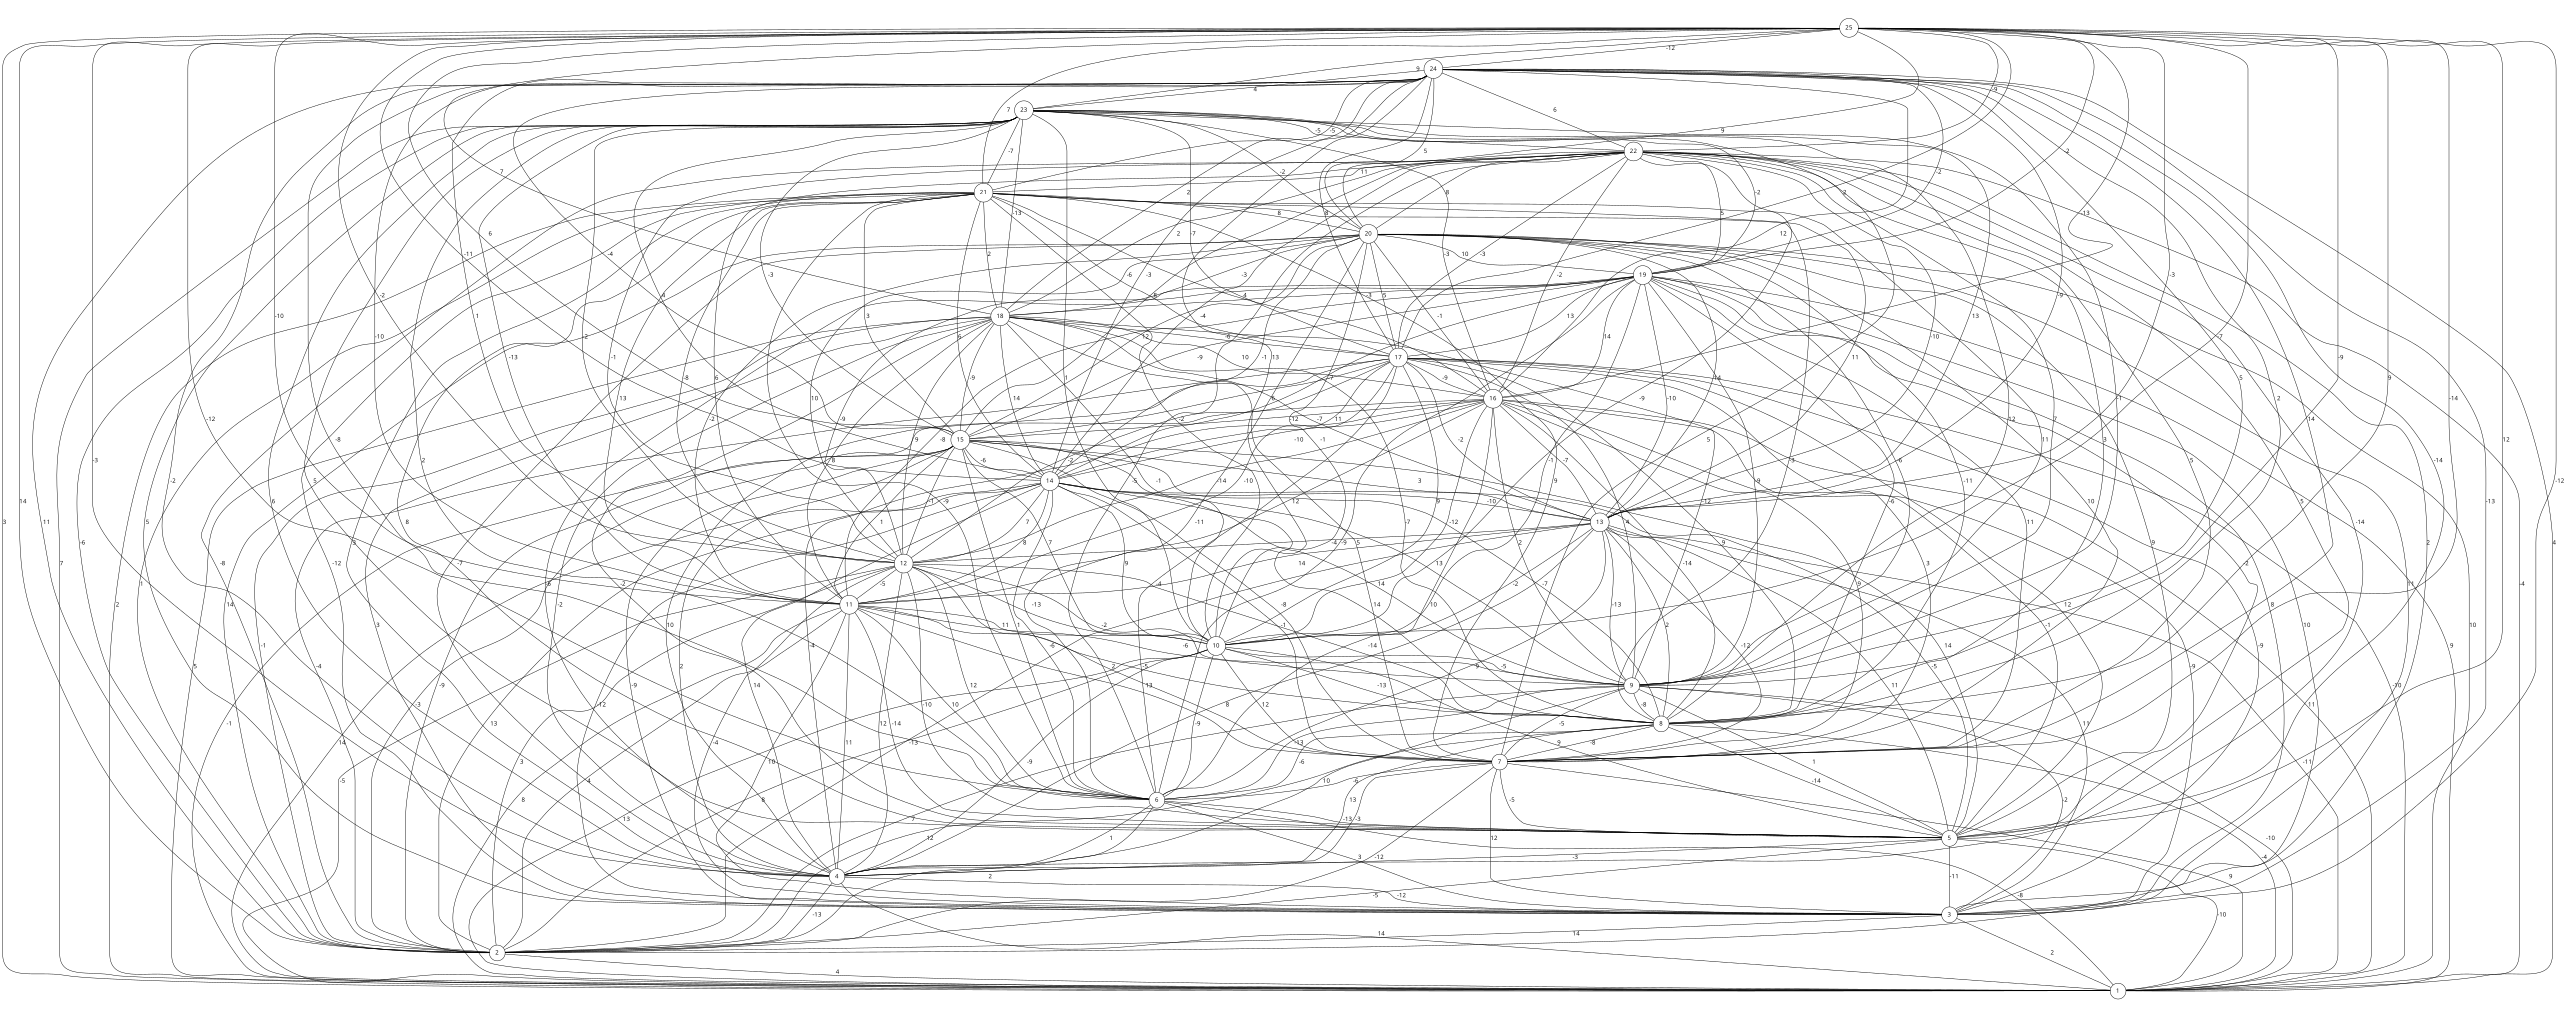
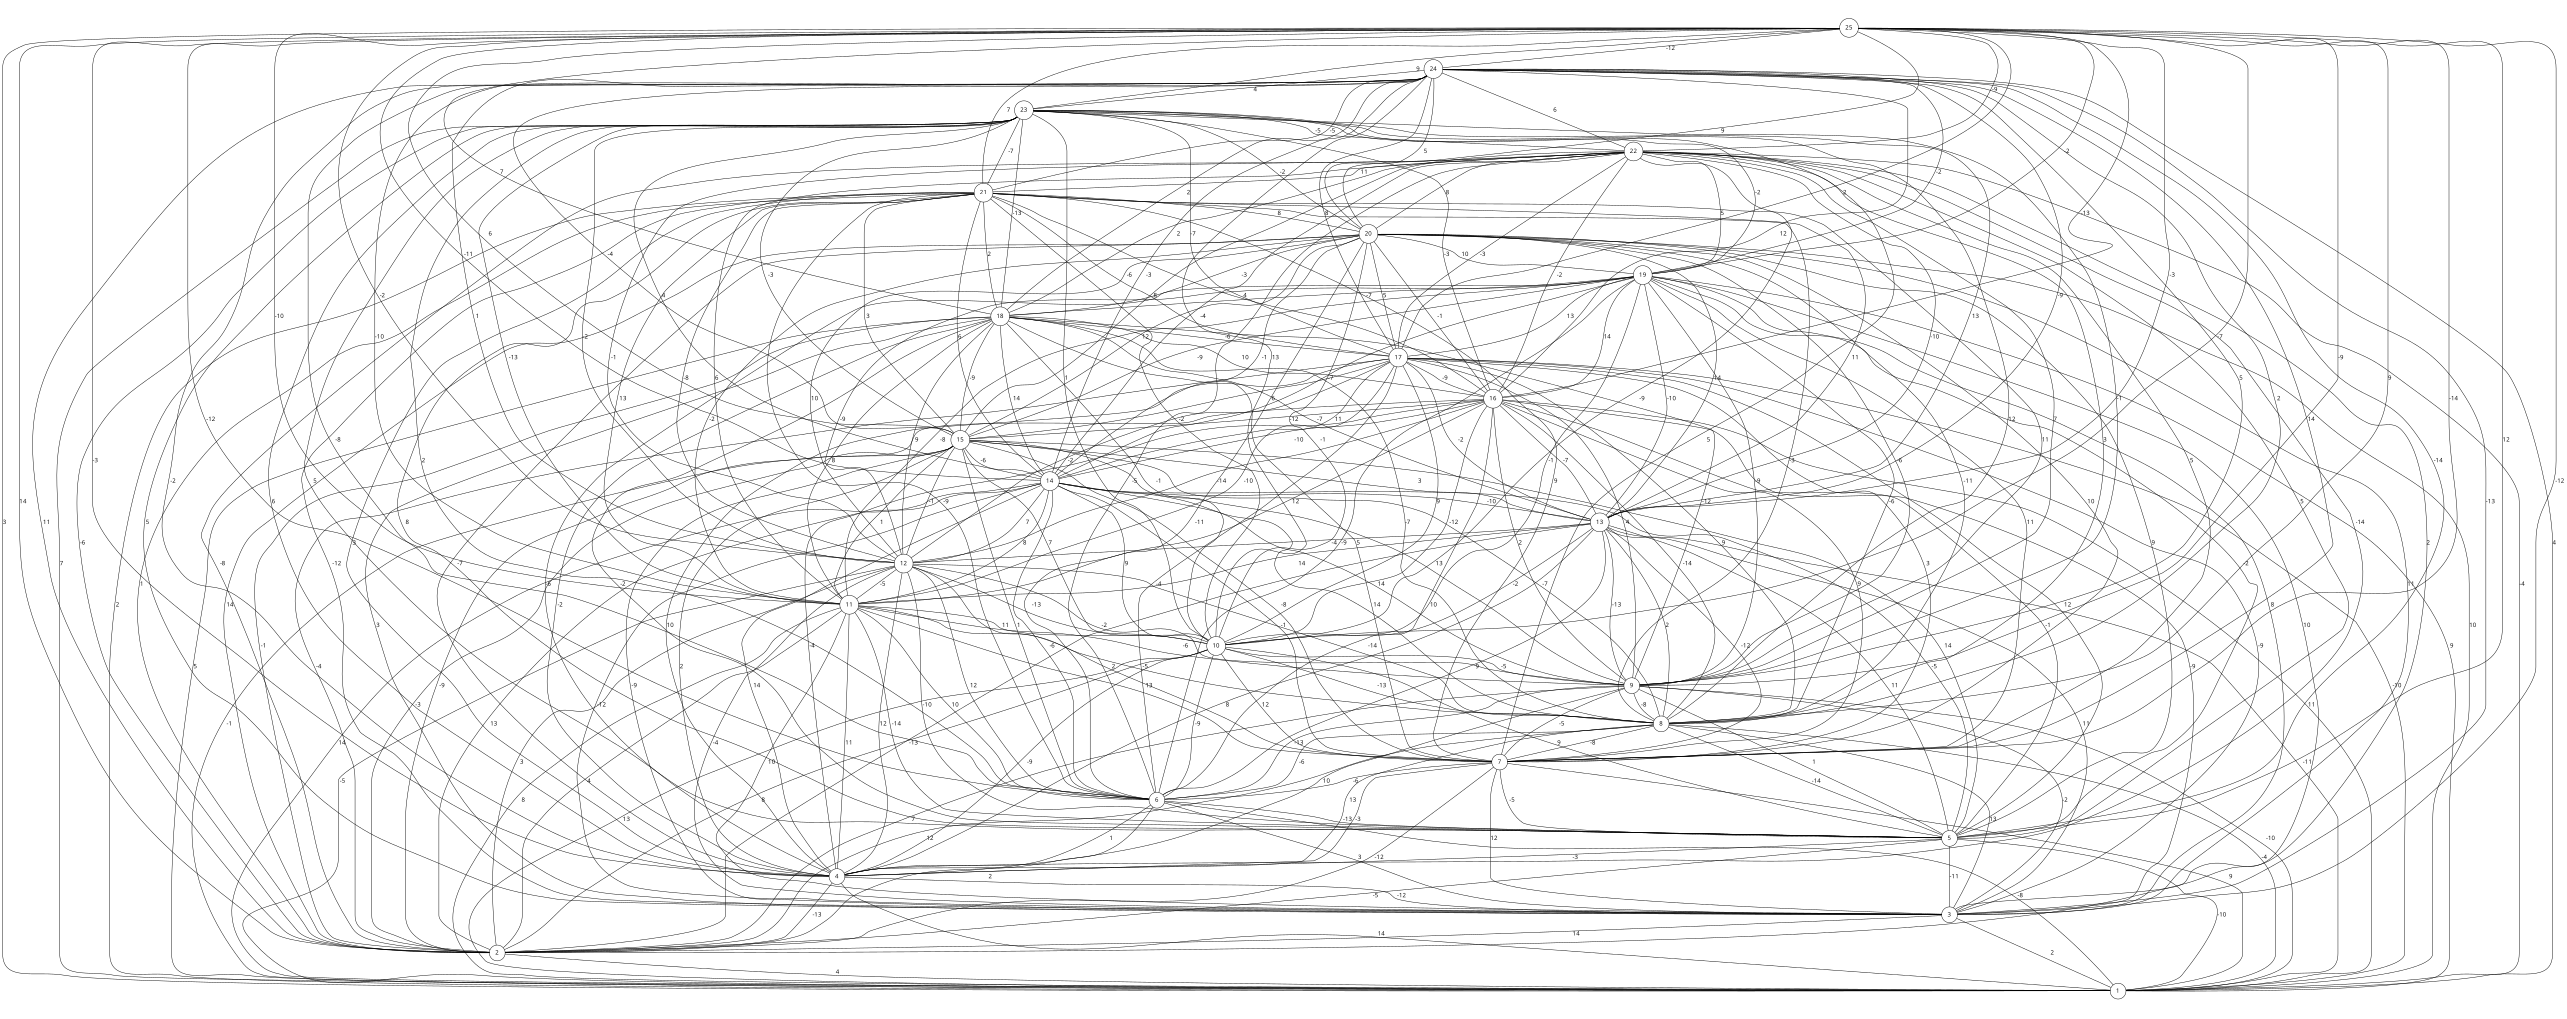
(1369, 296) -> (1369, 296)
none -> (1887, 762)
